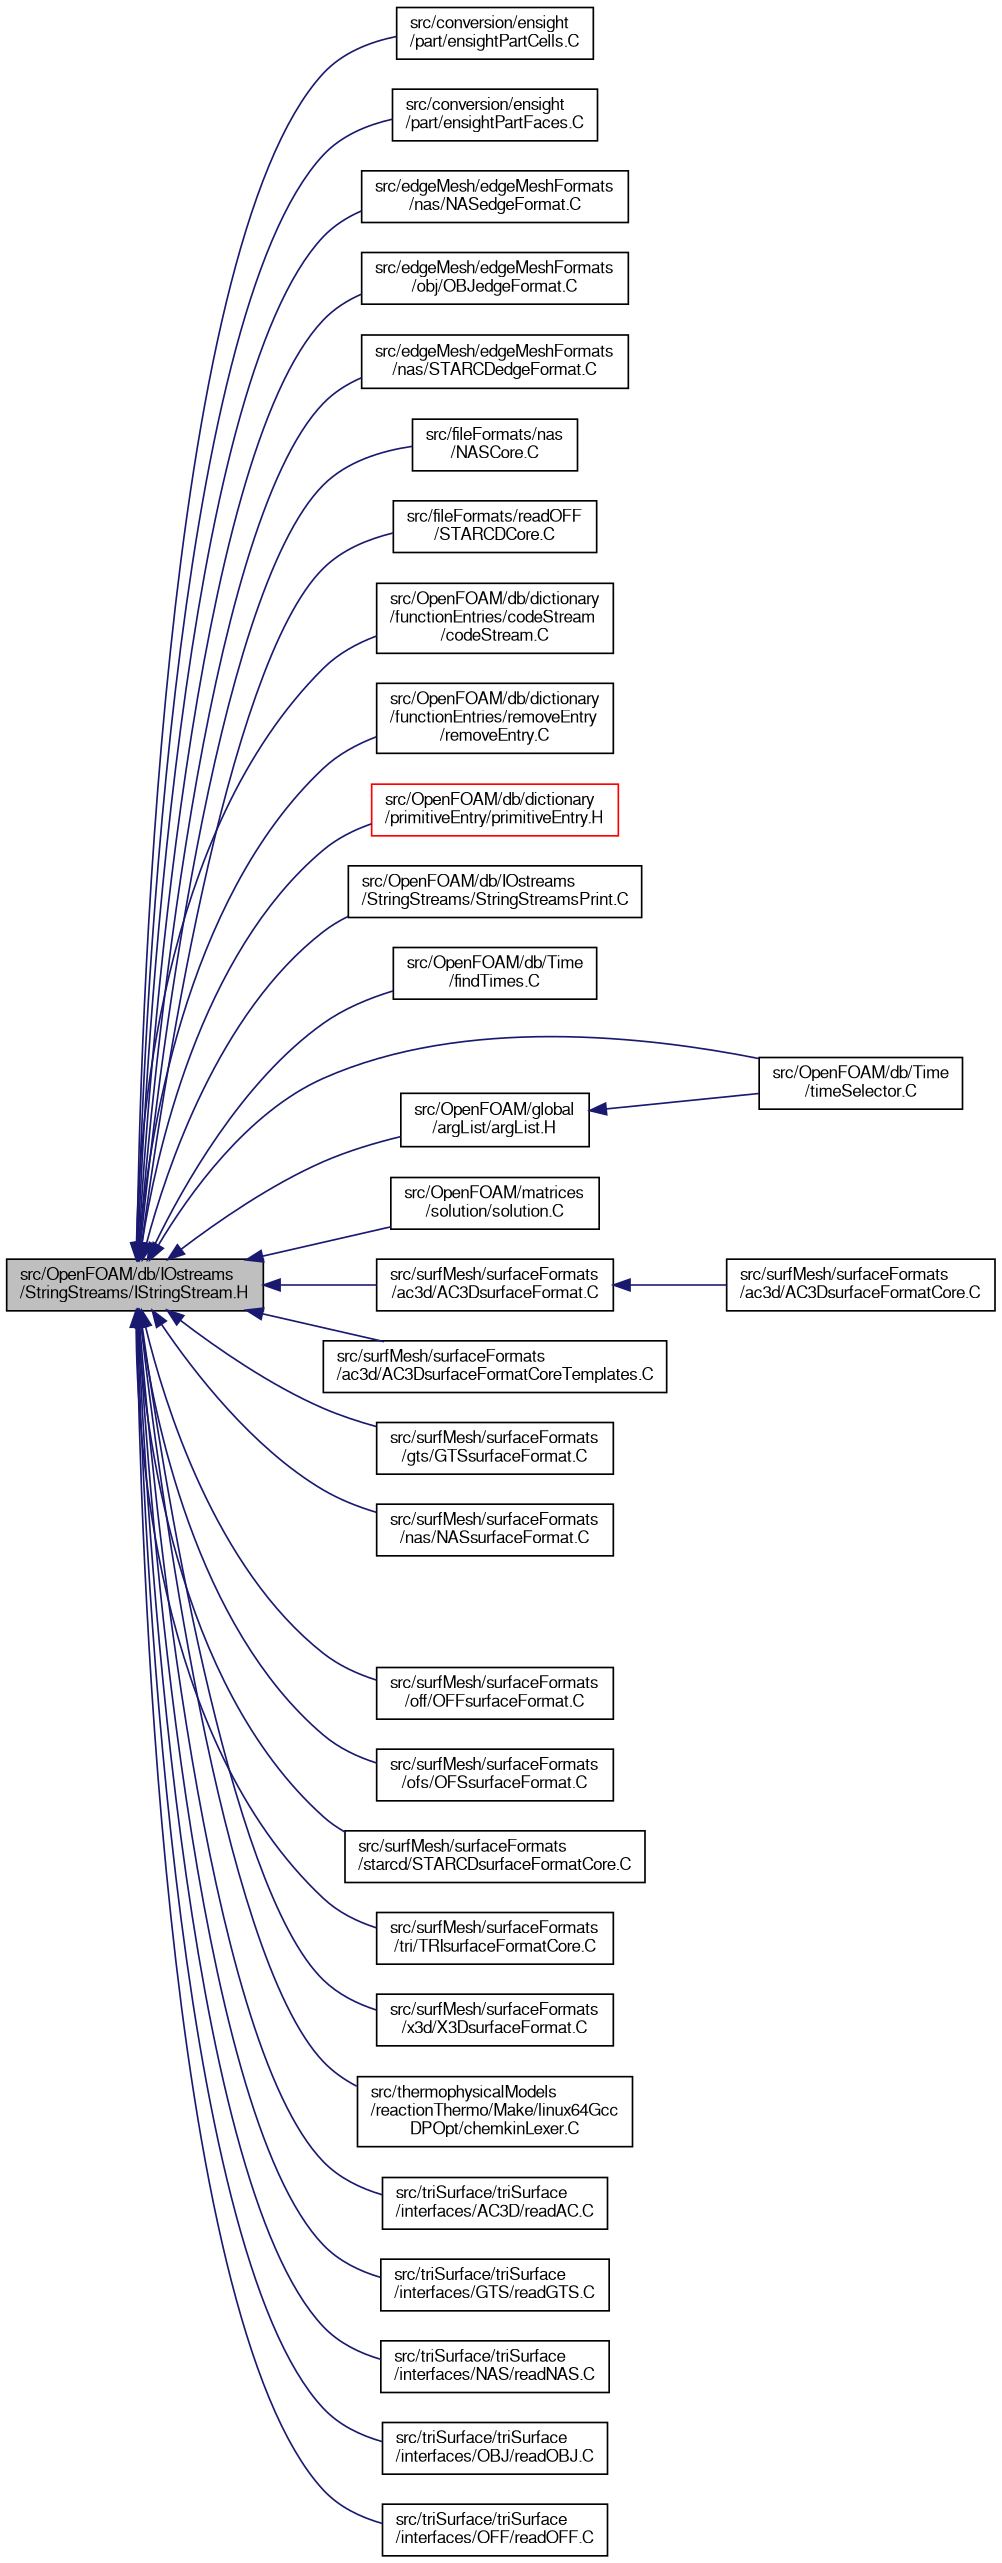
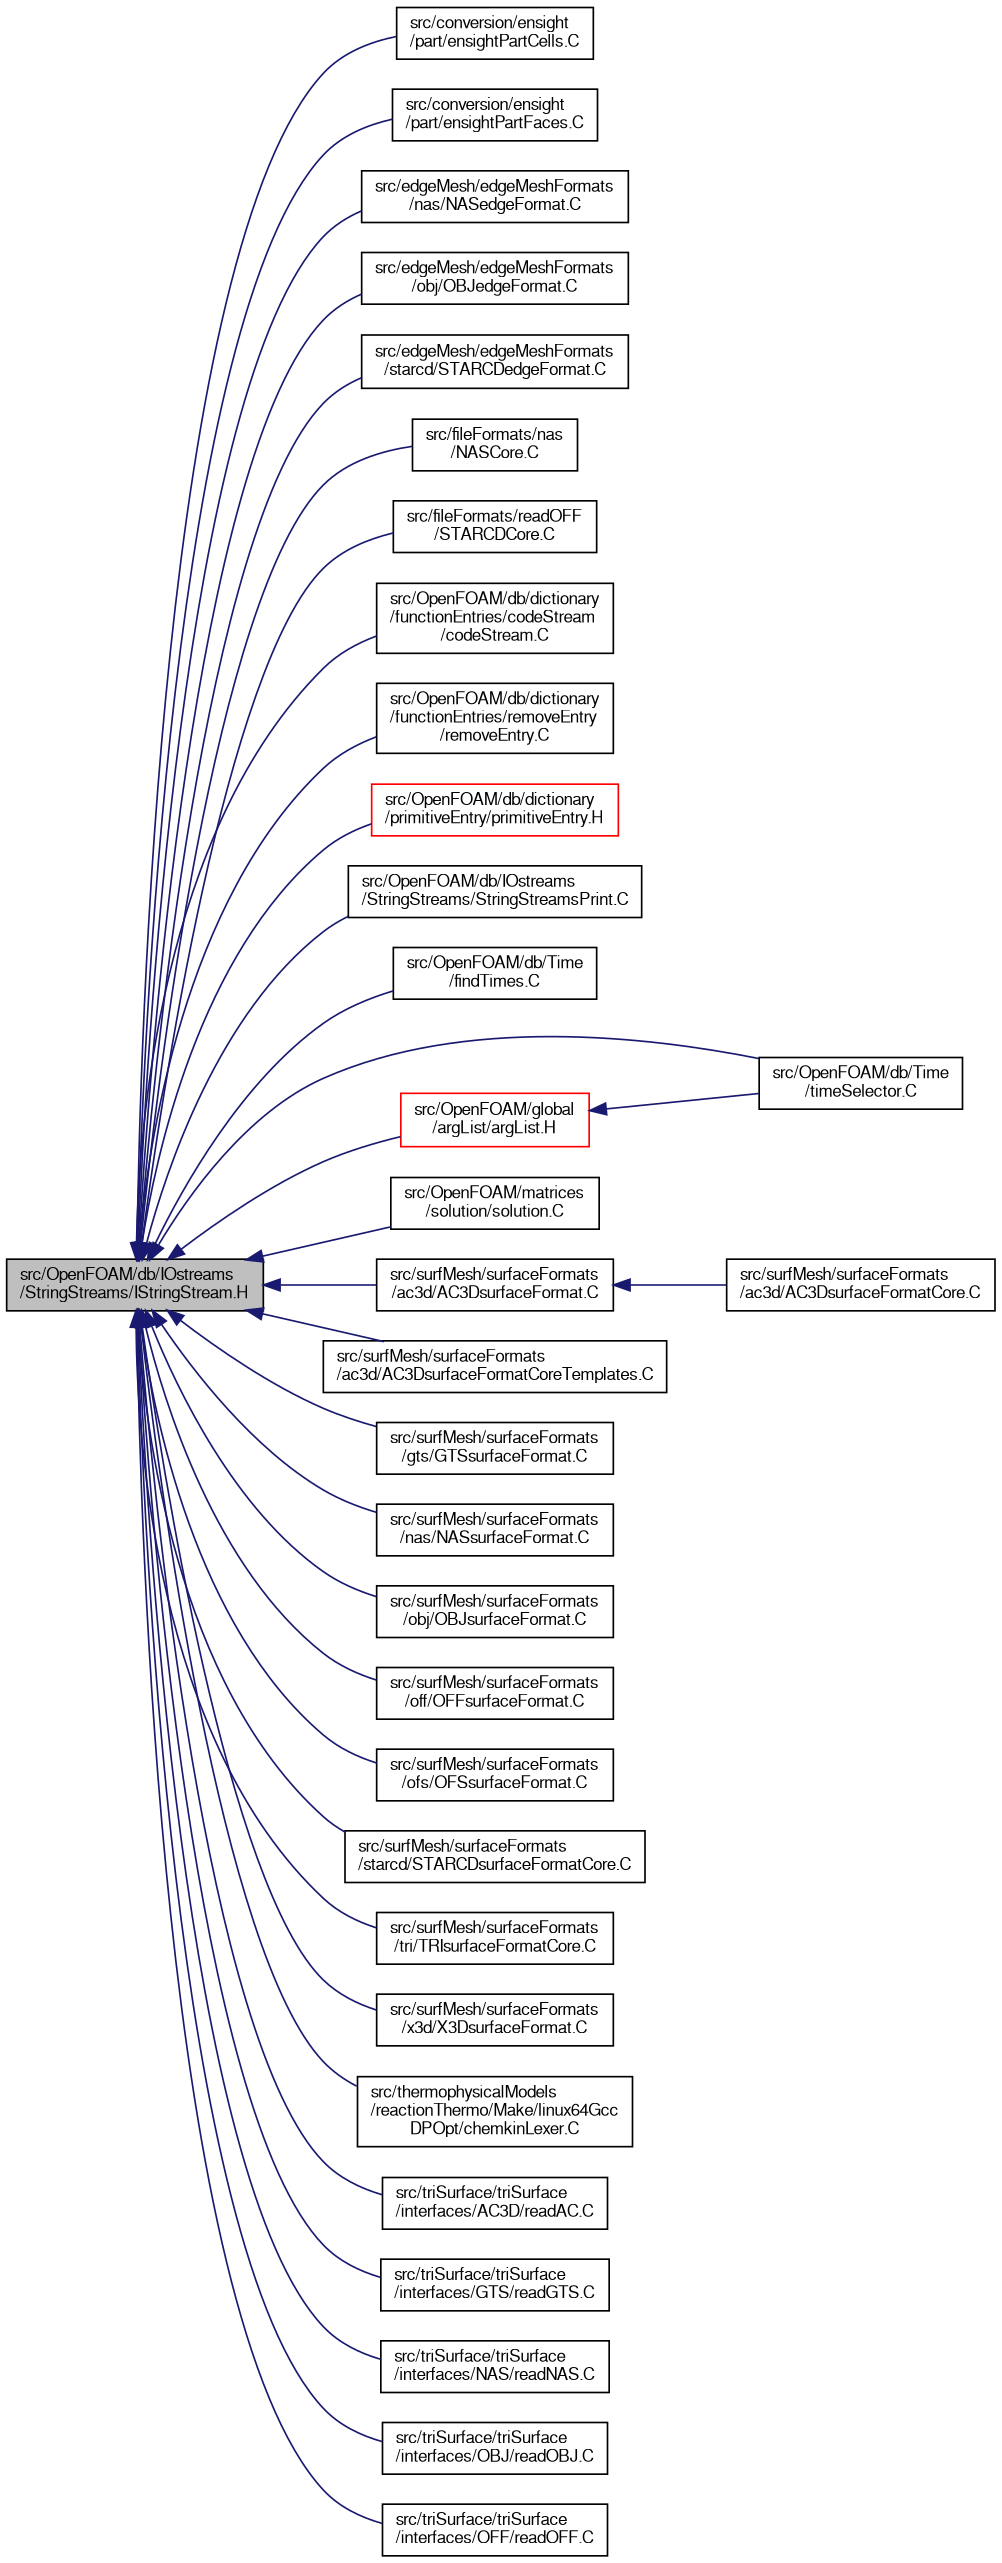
(495, 362) -> (495, 362)
(495, 1120) -> (495, 1120)
none -> (495, 1612)
